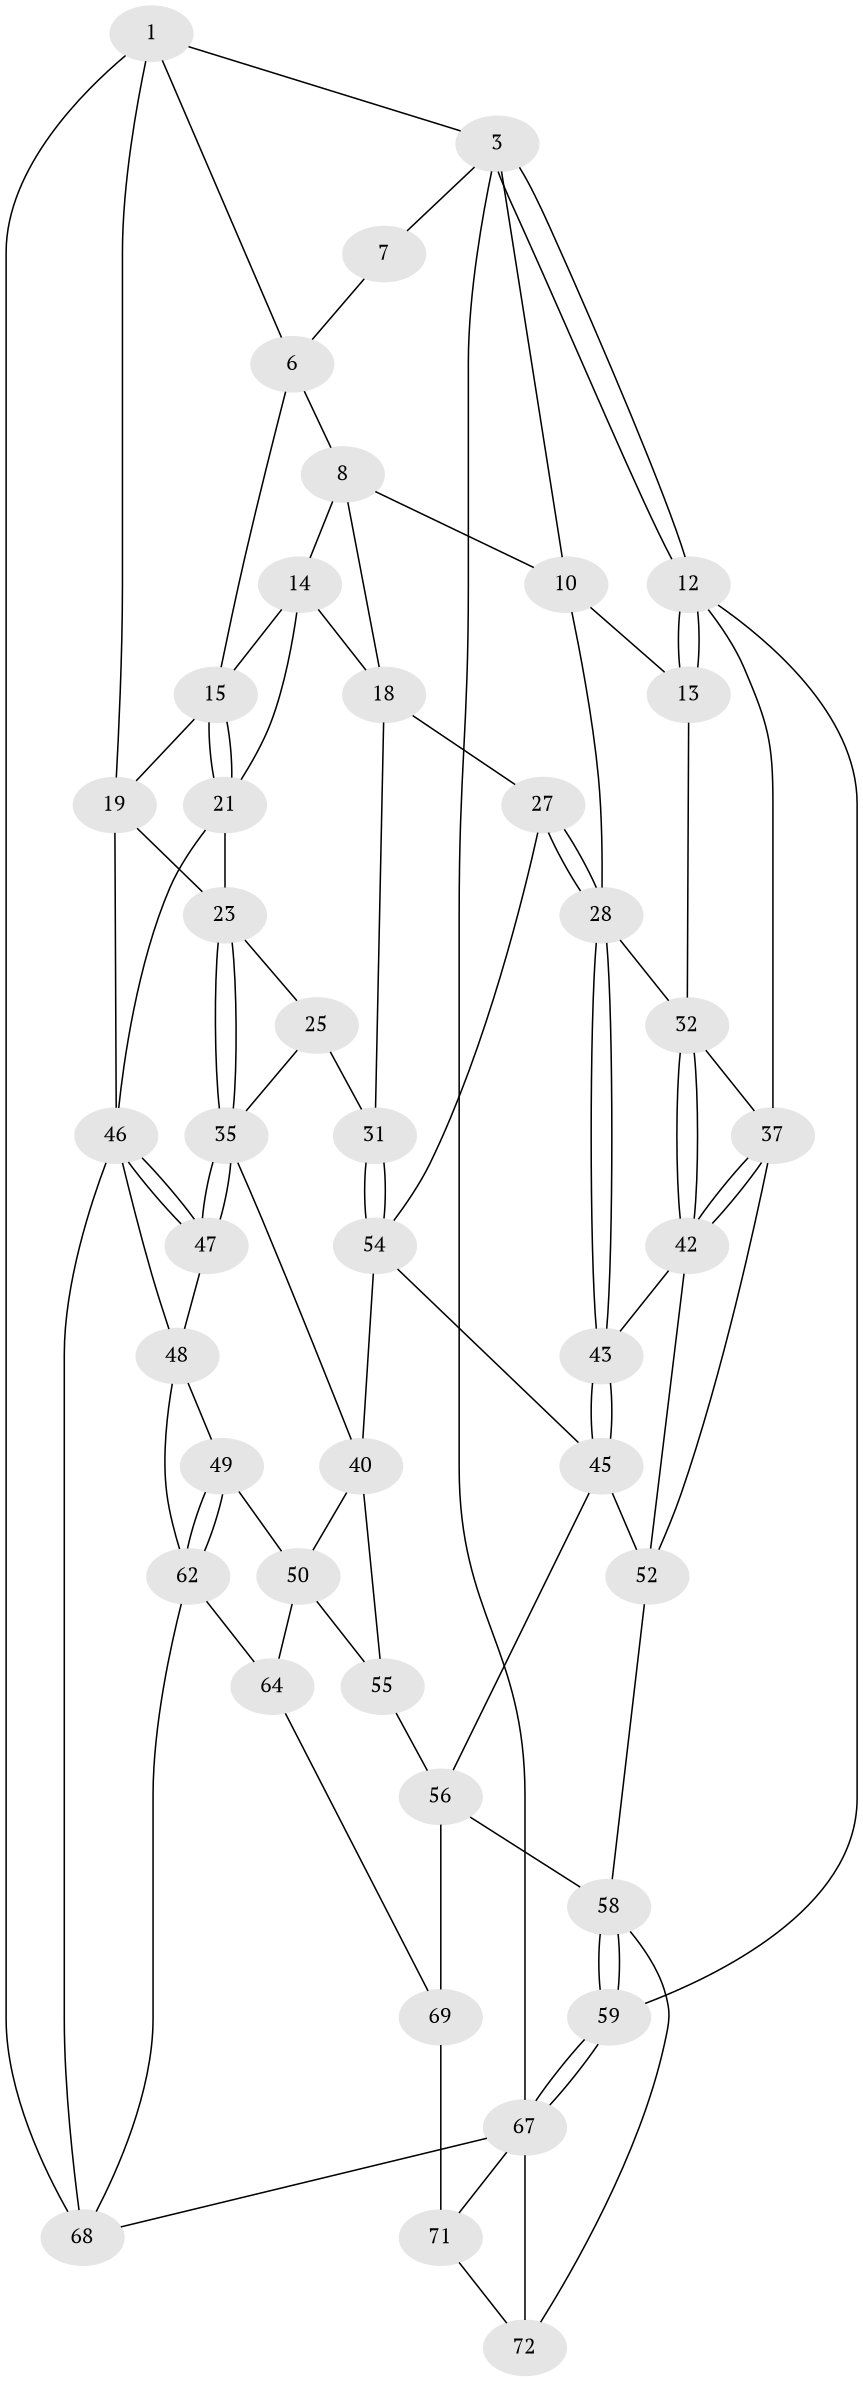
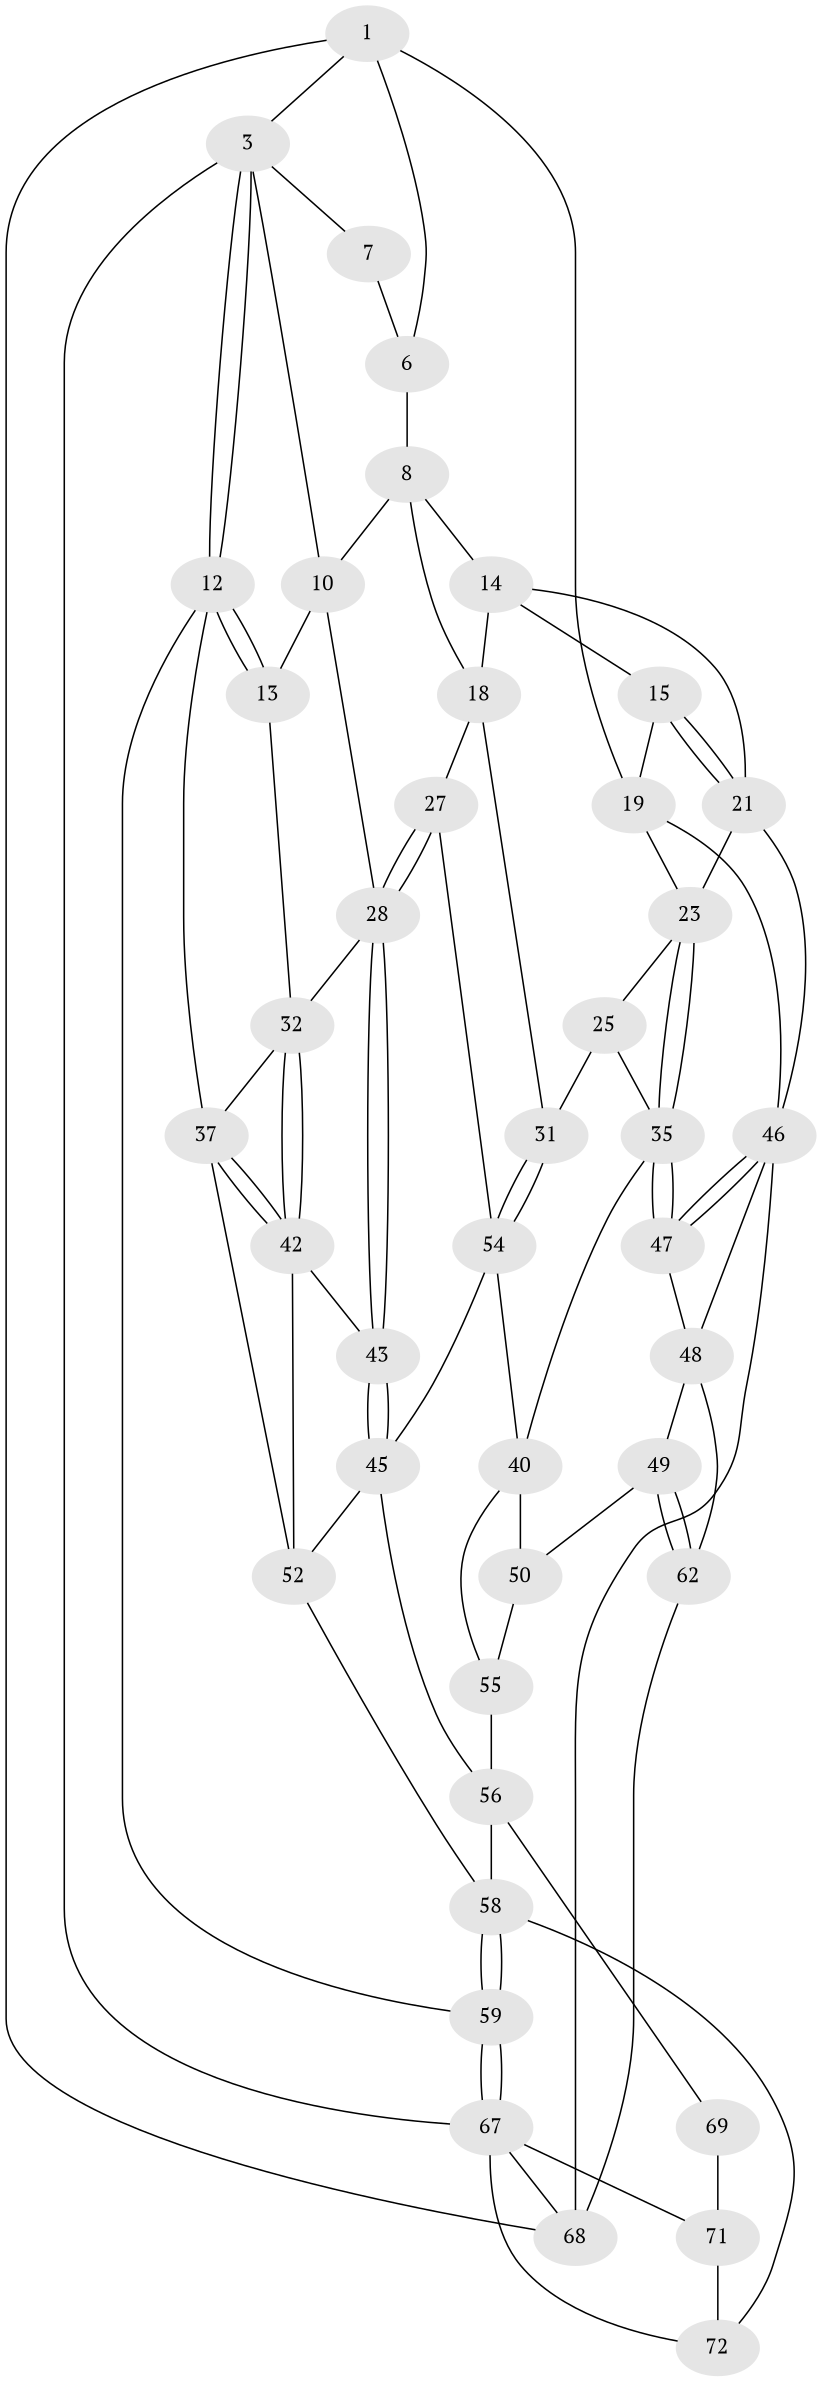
(251, 529) -> none
(272, 1687) -> none
